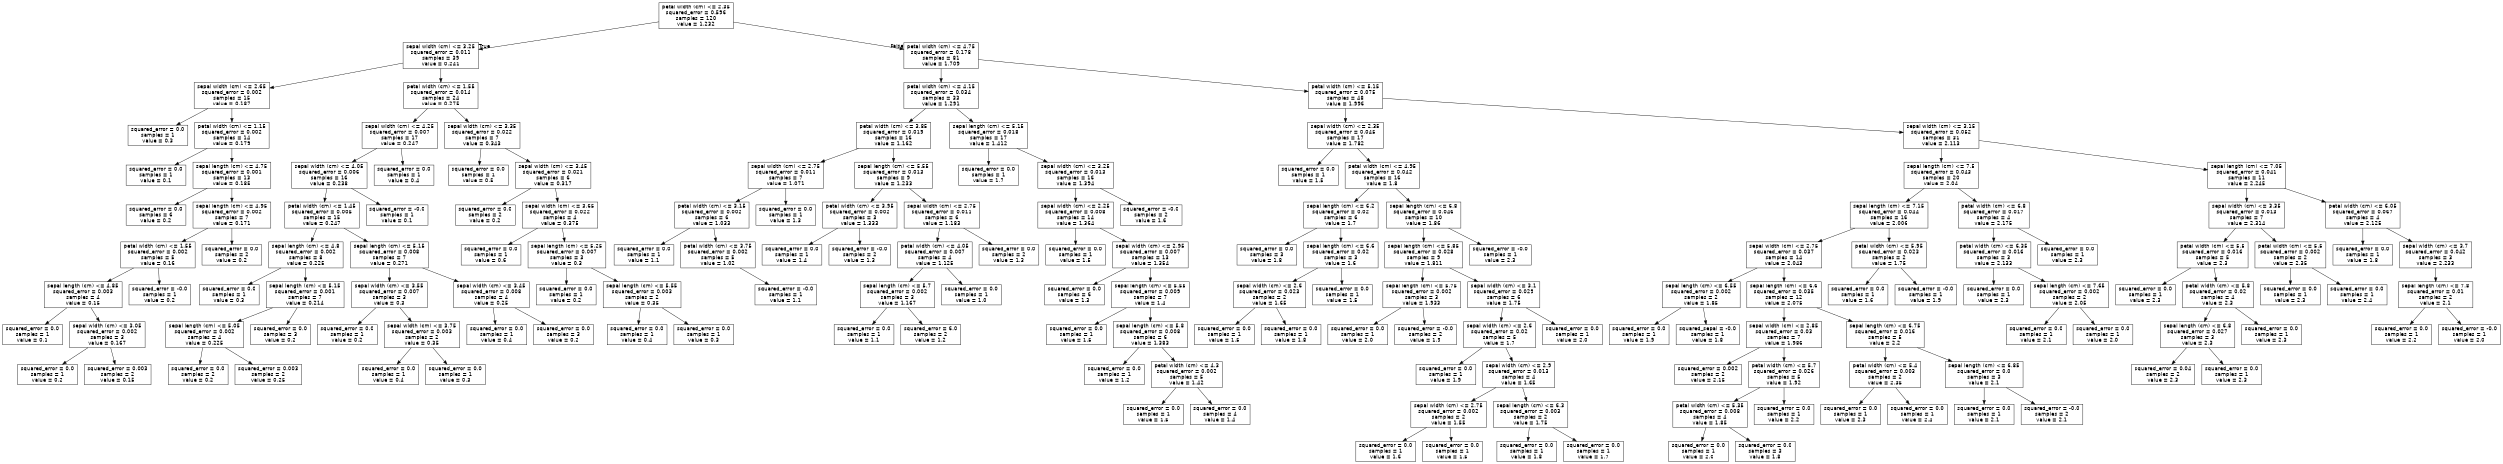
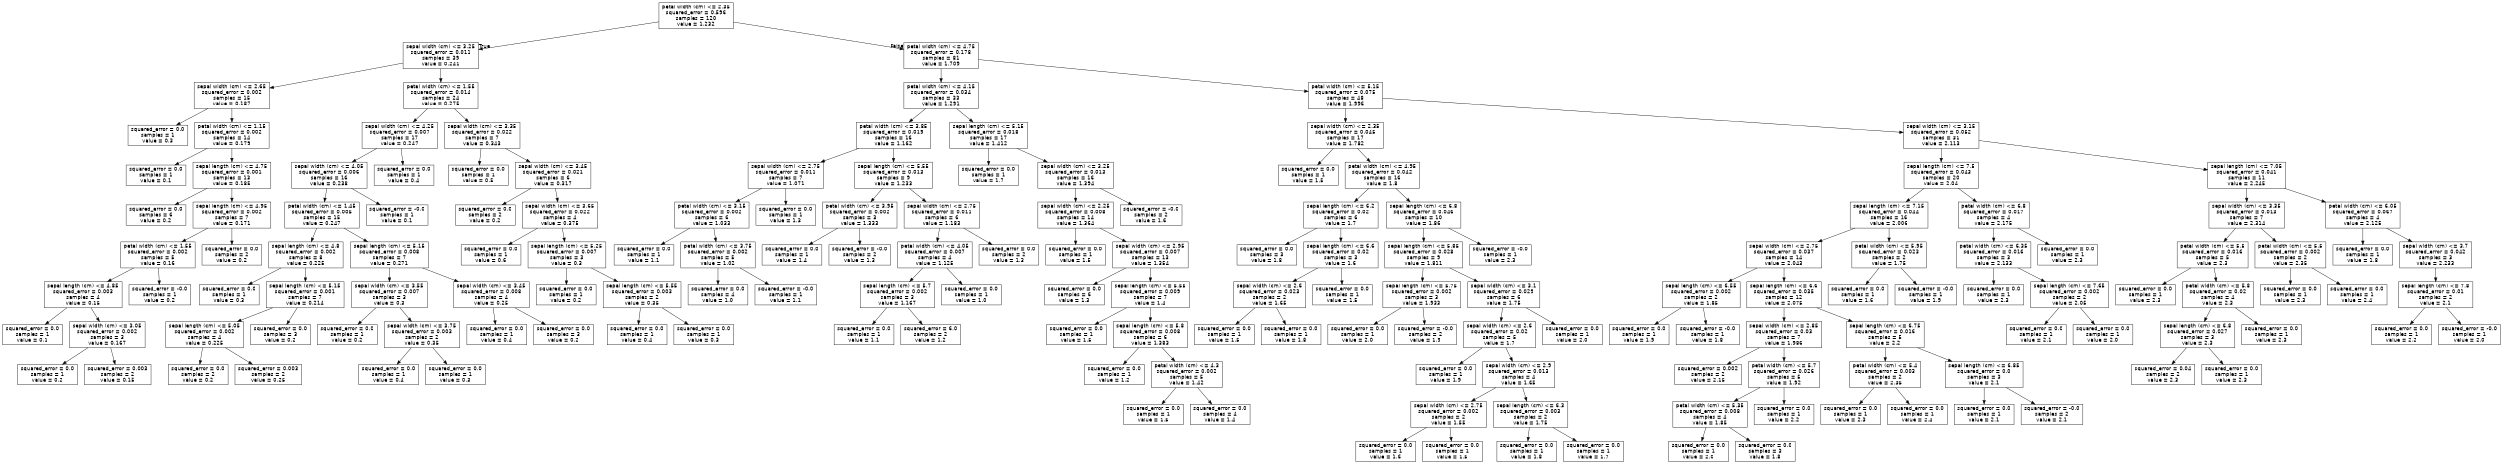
none -> (718, 295)
(1708, 335) -> (1708, 335)
